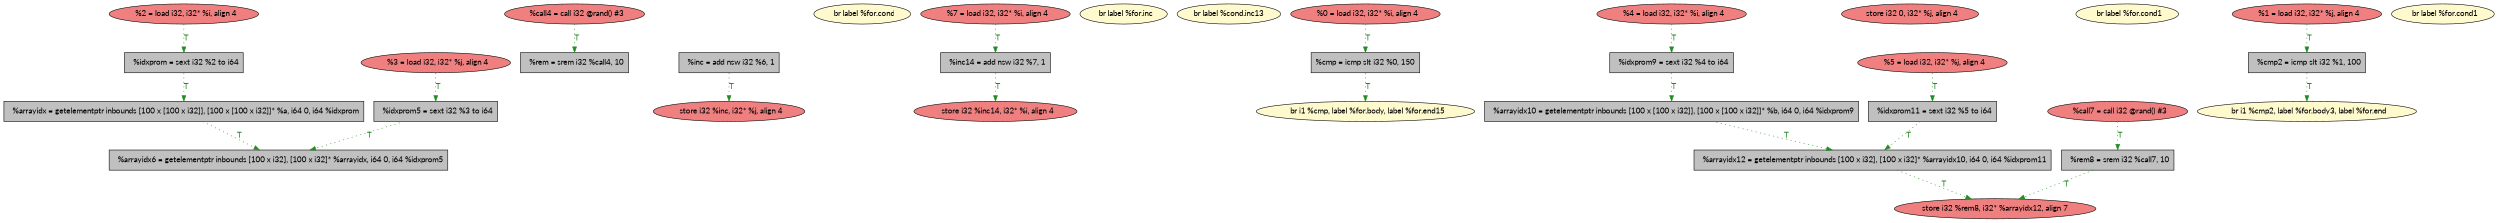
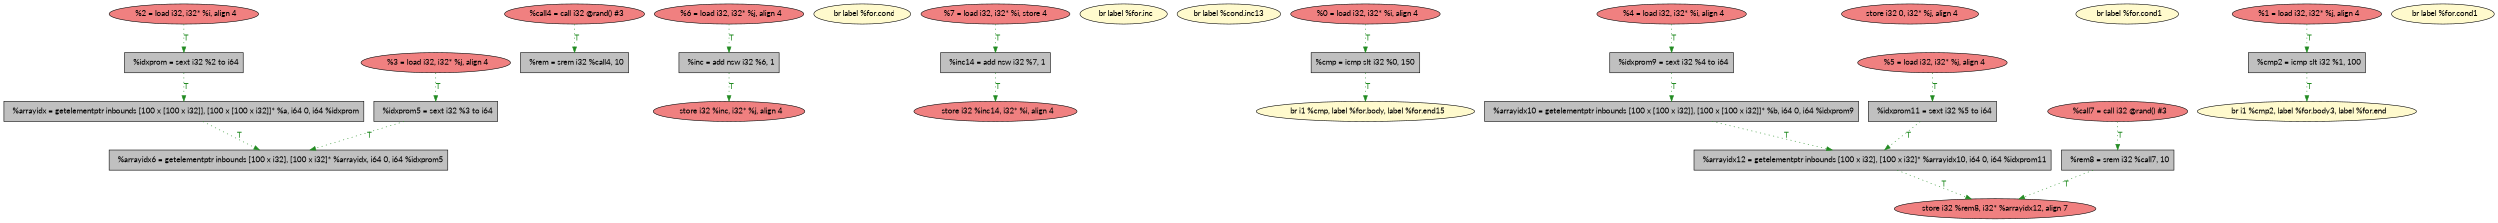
none -> (729, 14)
(995, 14) -> (995, 14)
